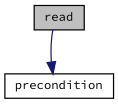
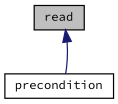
(51, 46) -> (67, 58)
